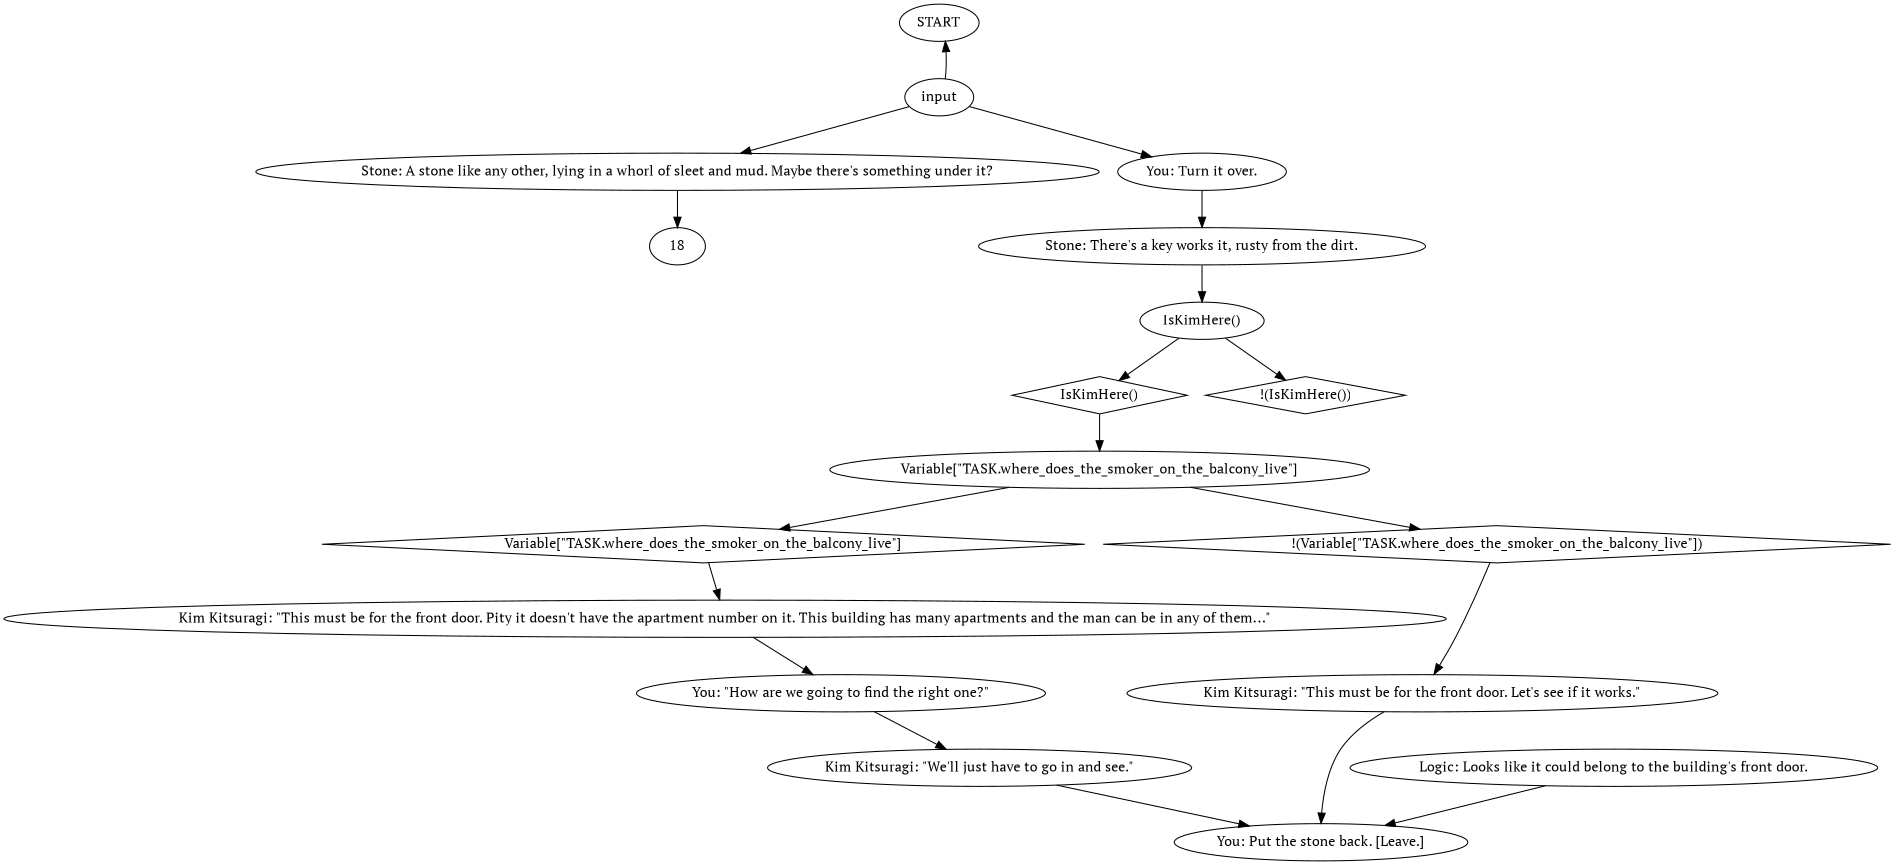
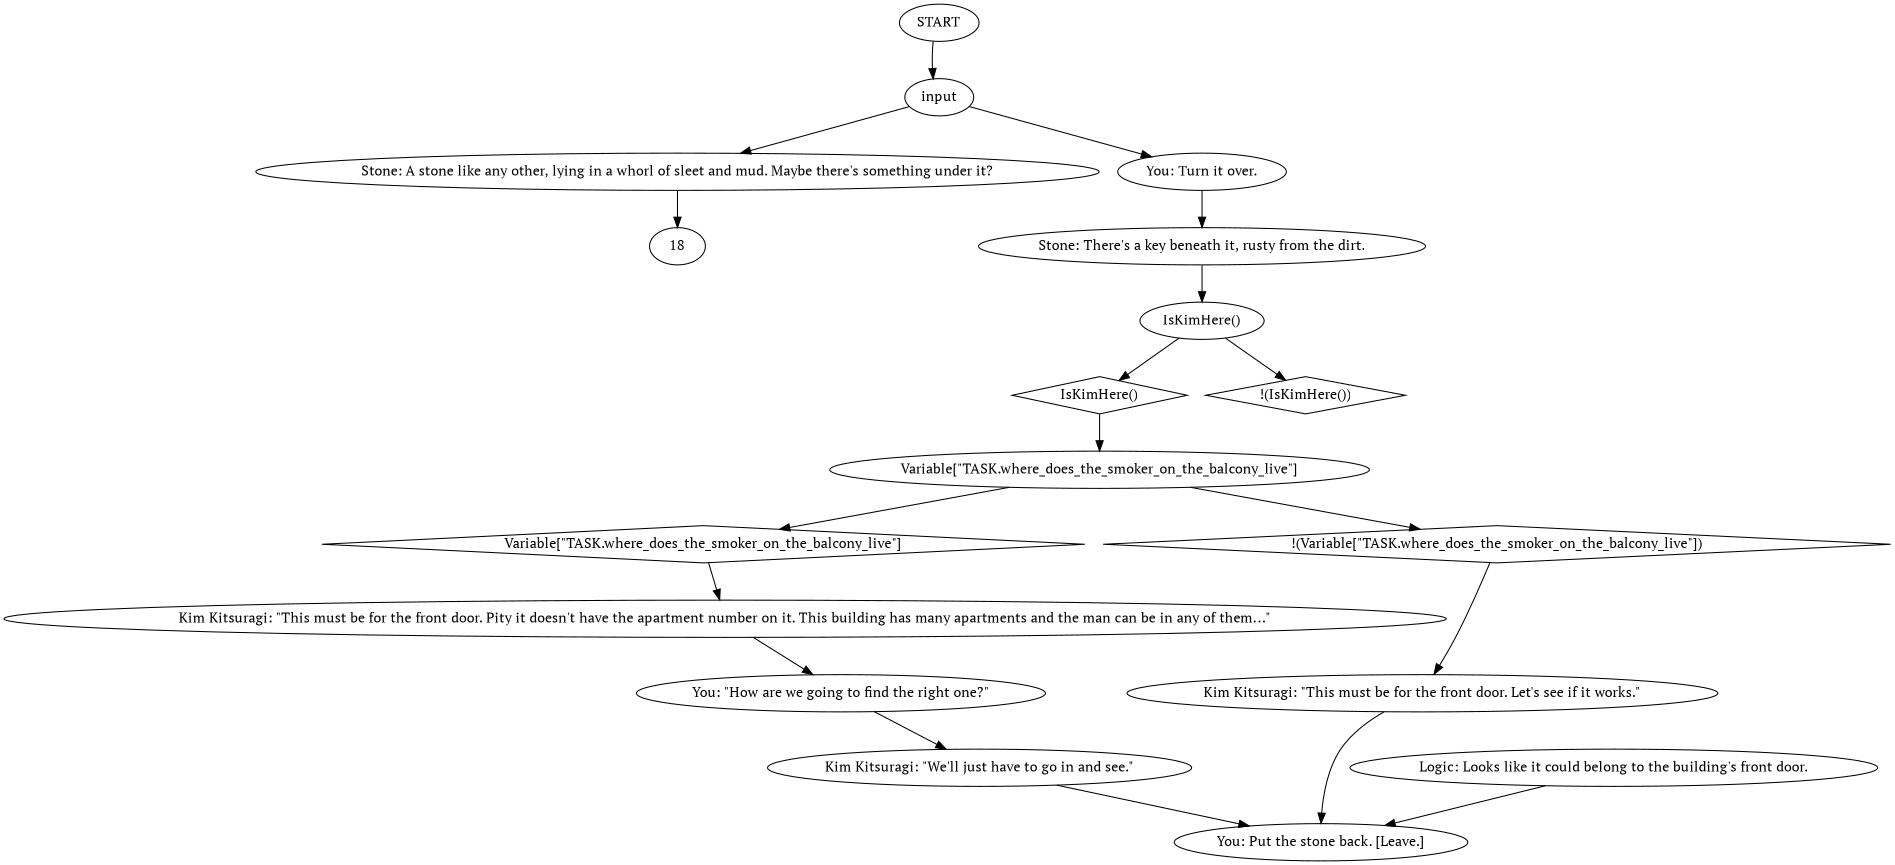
(946, 65) -> (932, 55)
(1202, 246) -> (1202, 246)
